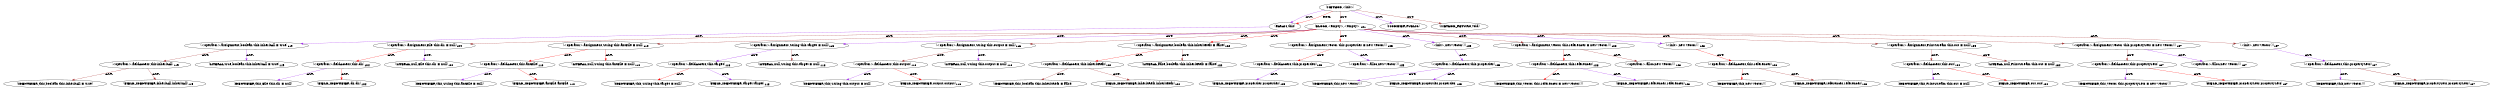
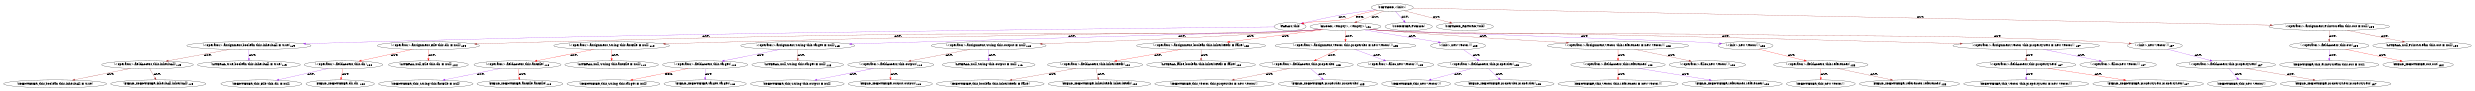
(1620, 36) -> (1842, 17)
(424, 54) -> (428, 54)
(681, 74) -> (670, 74)
none -> (1214, 84)
